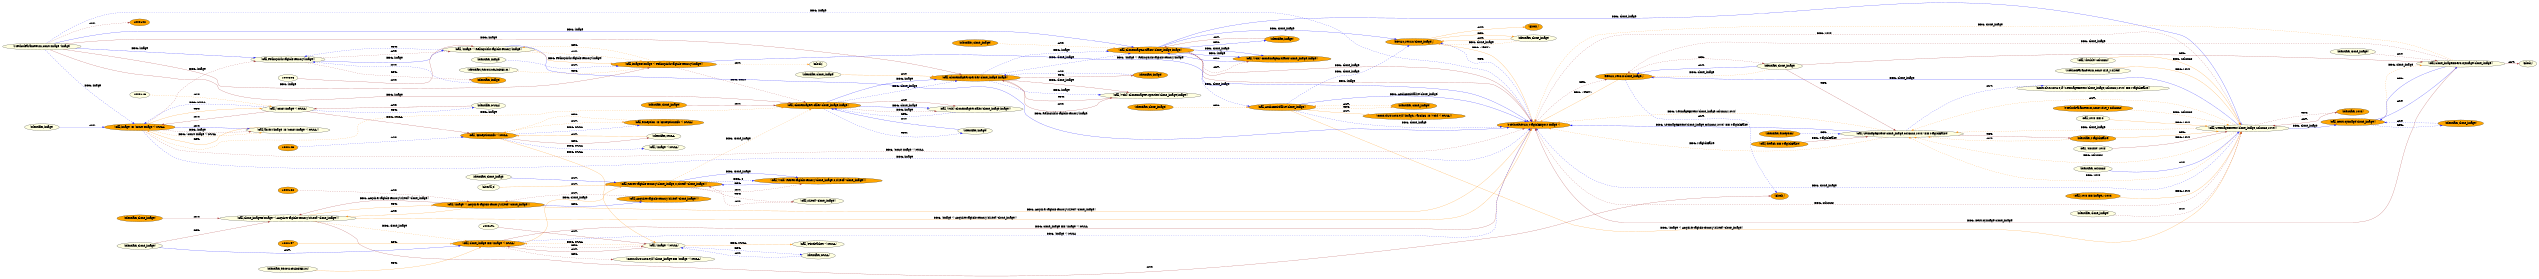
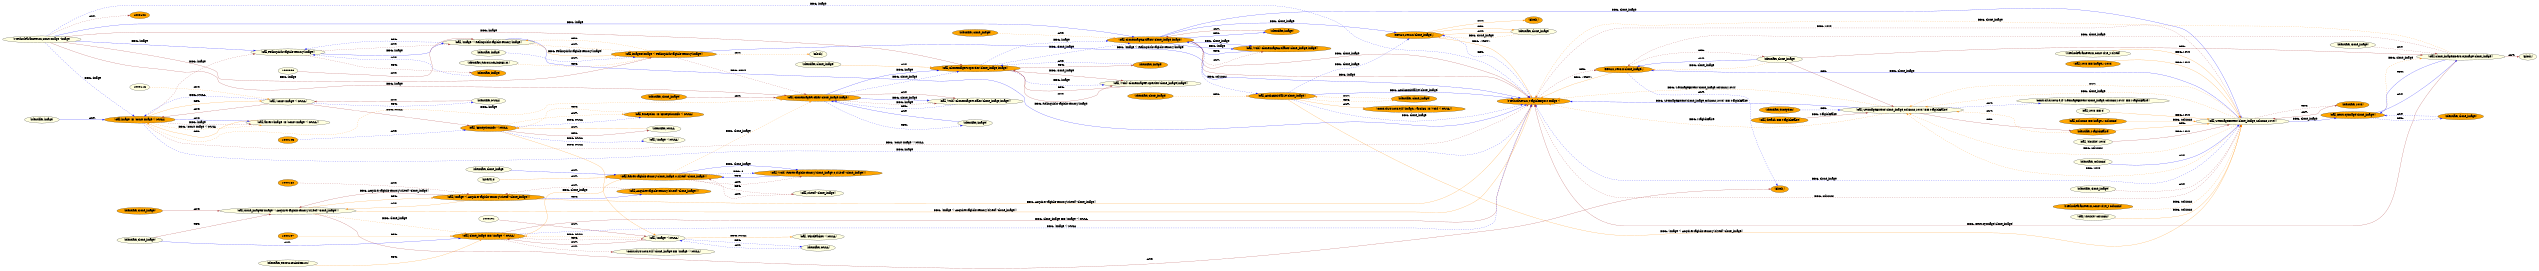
(1217, 84) -> (1217, 77)
none -> (2093, 121)
(575, 254) -> (575, 247)
